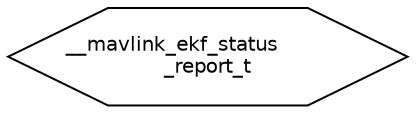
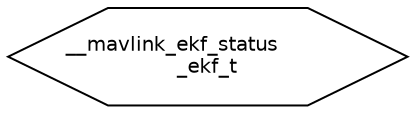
(208, 57) -> (208, 57)
